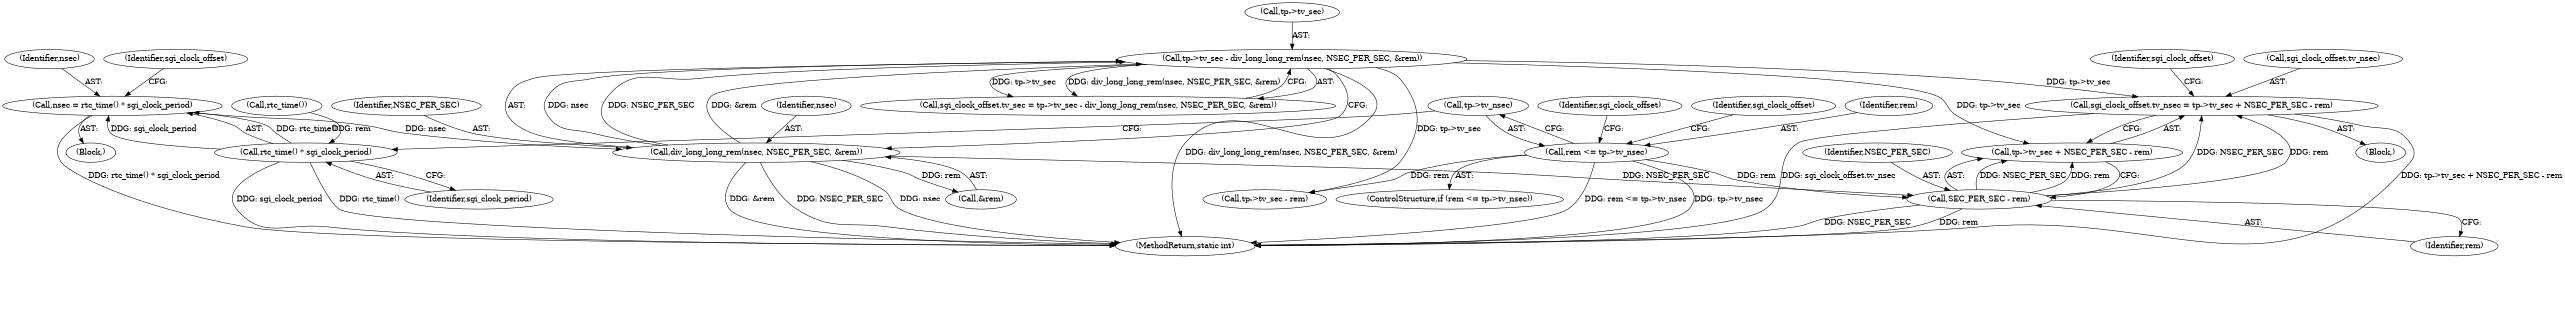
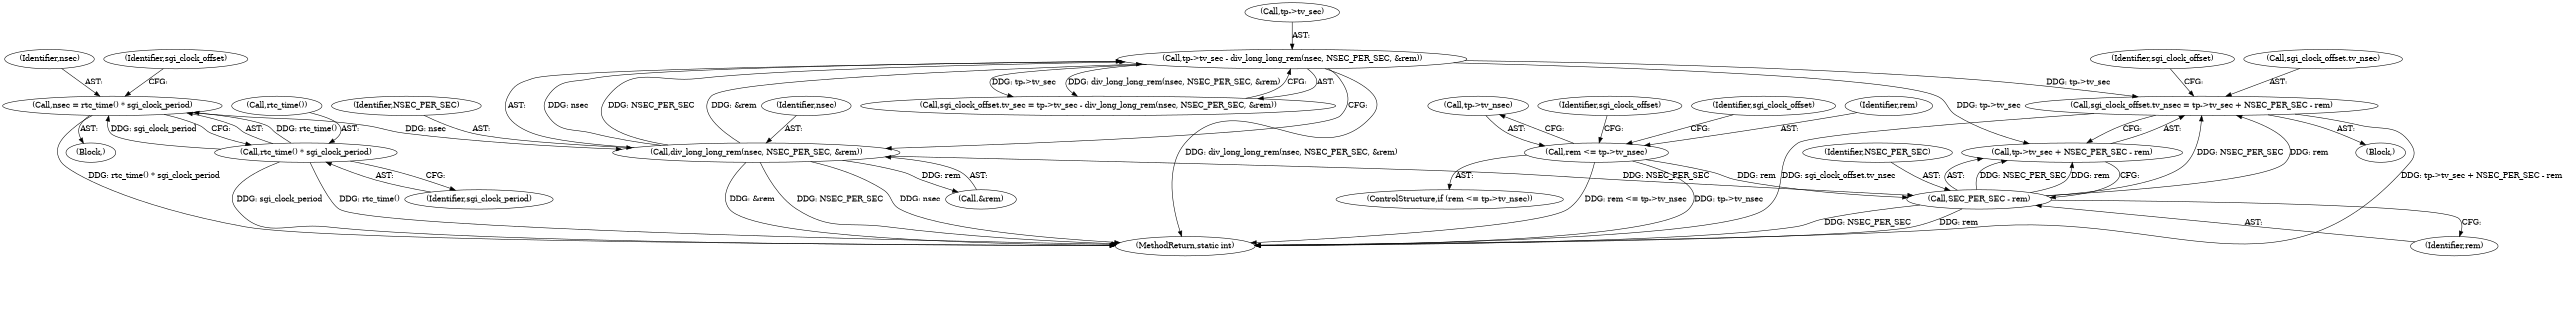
(352, 129) -> (352, 129)
(917, 133) -> (205, 129)
(1265, 199) -> none
